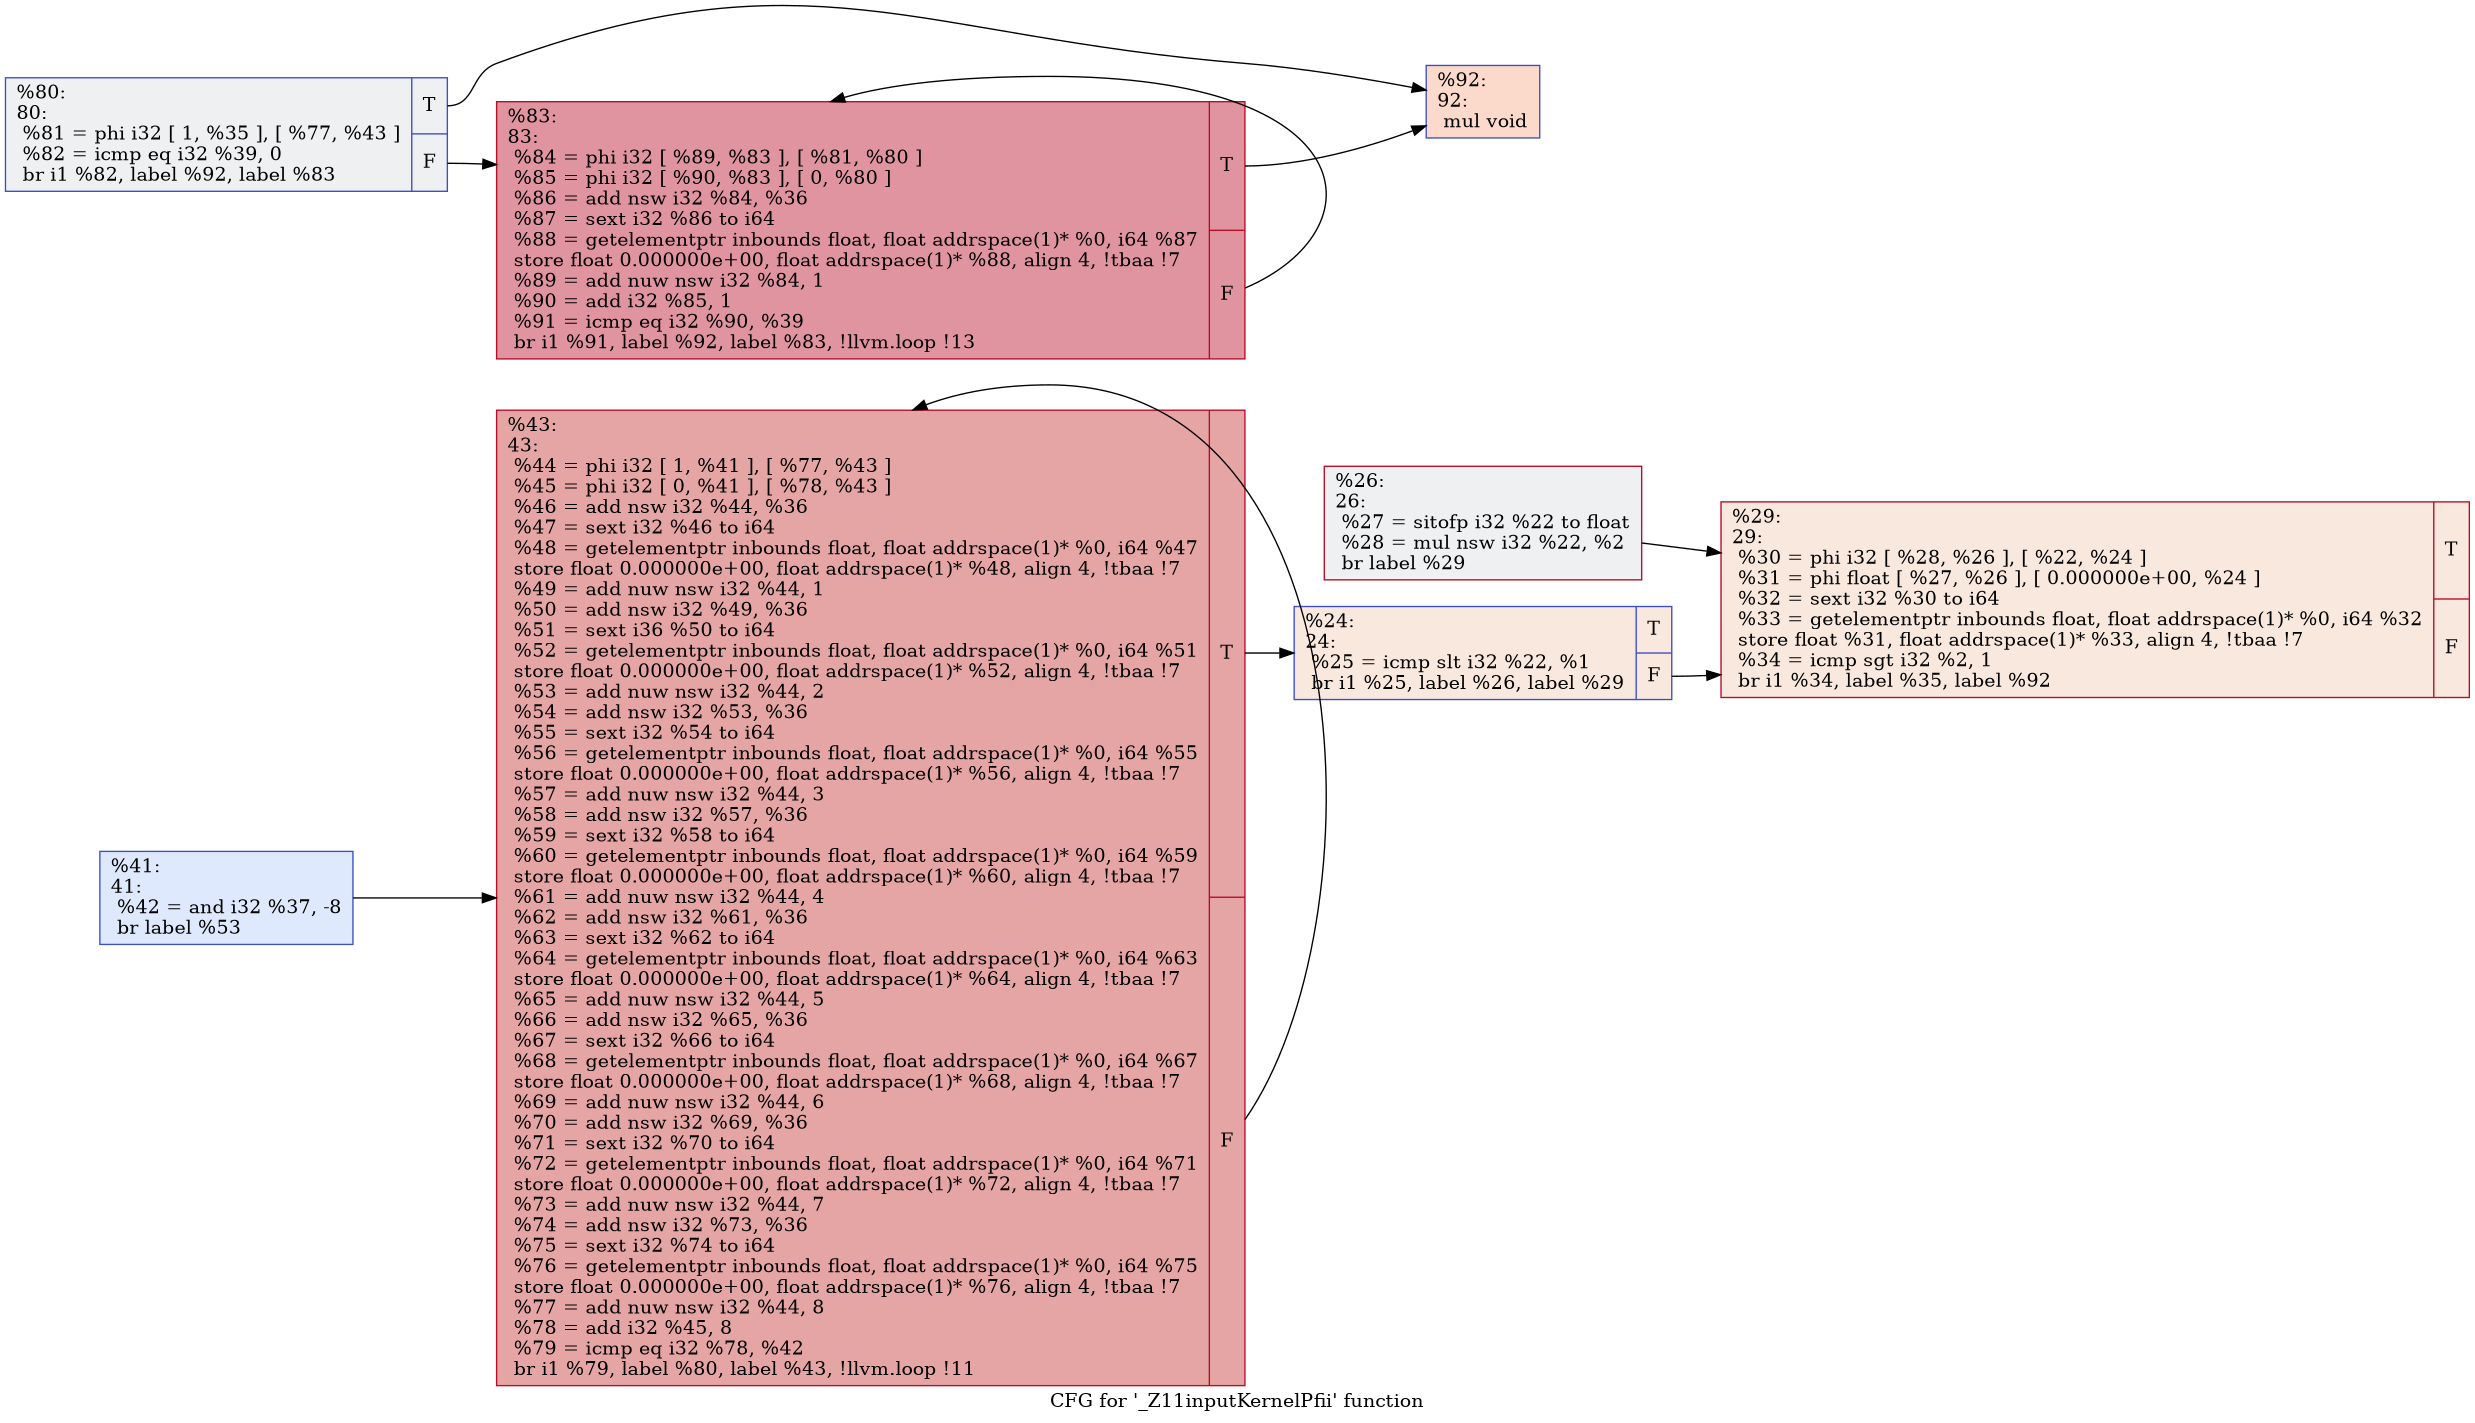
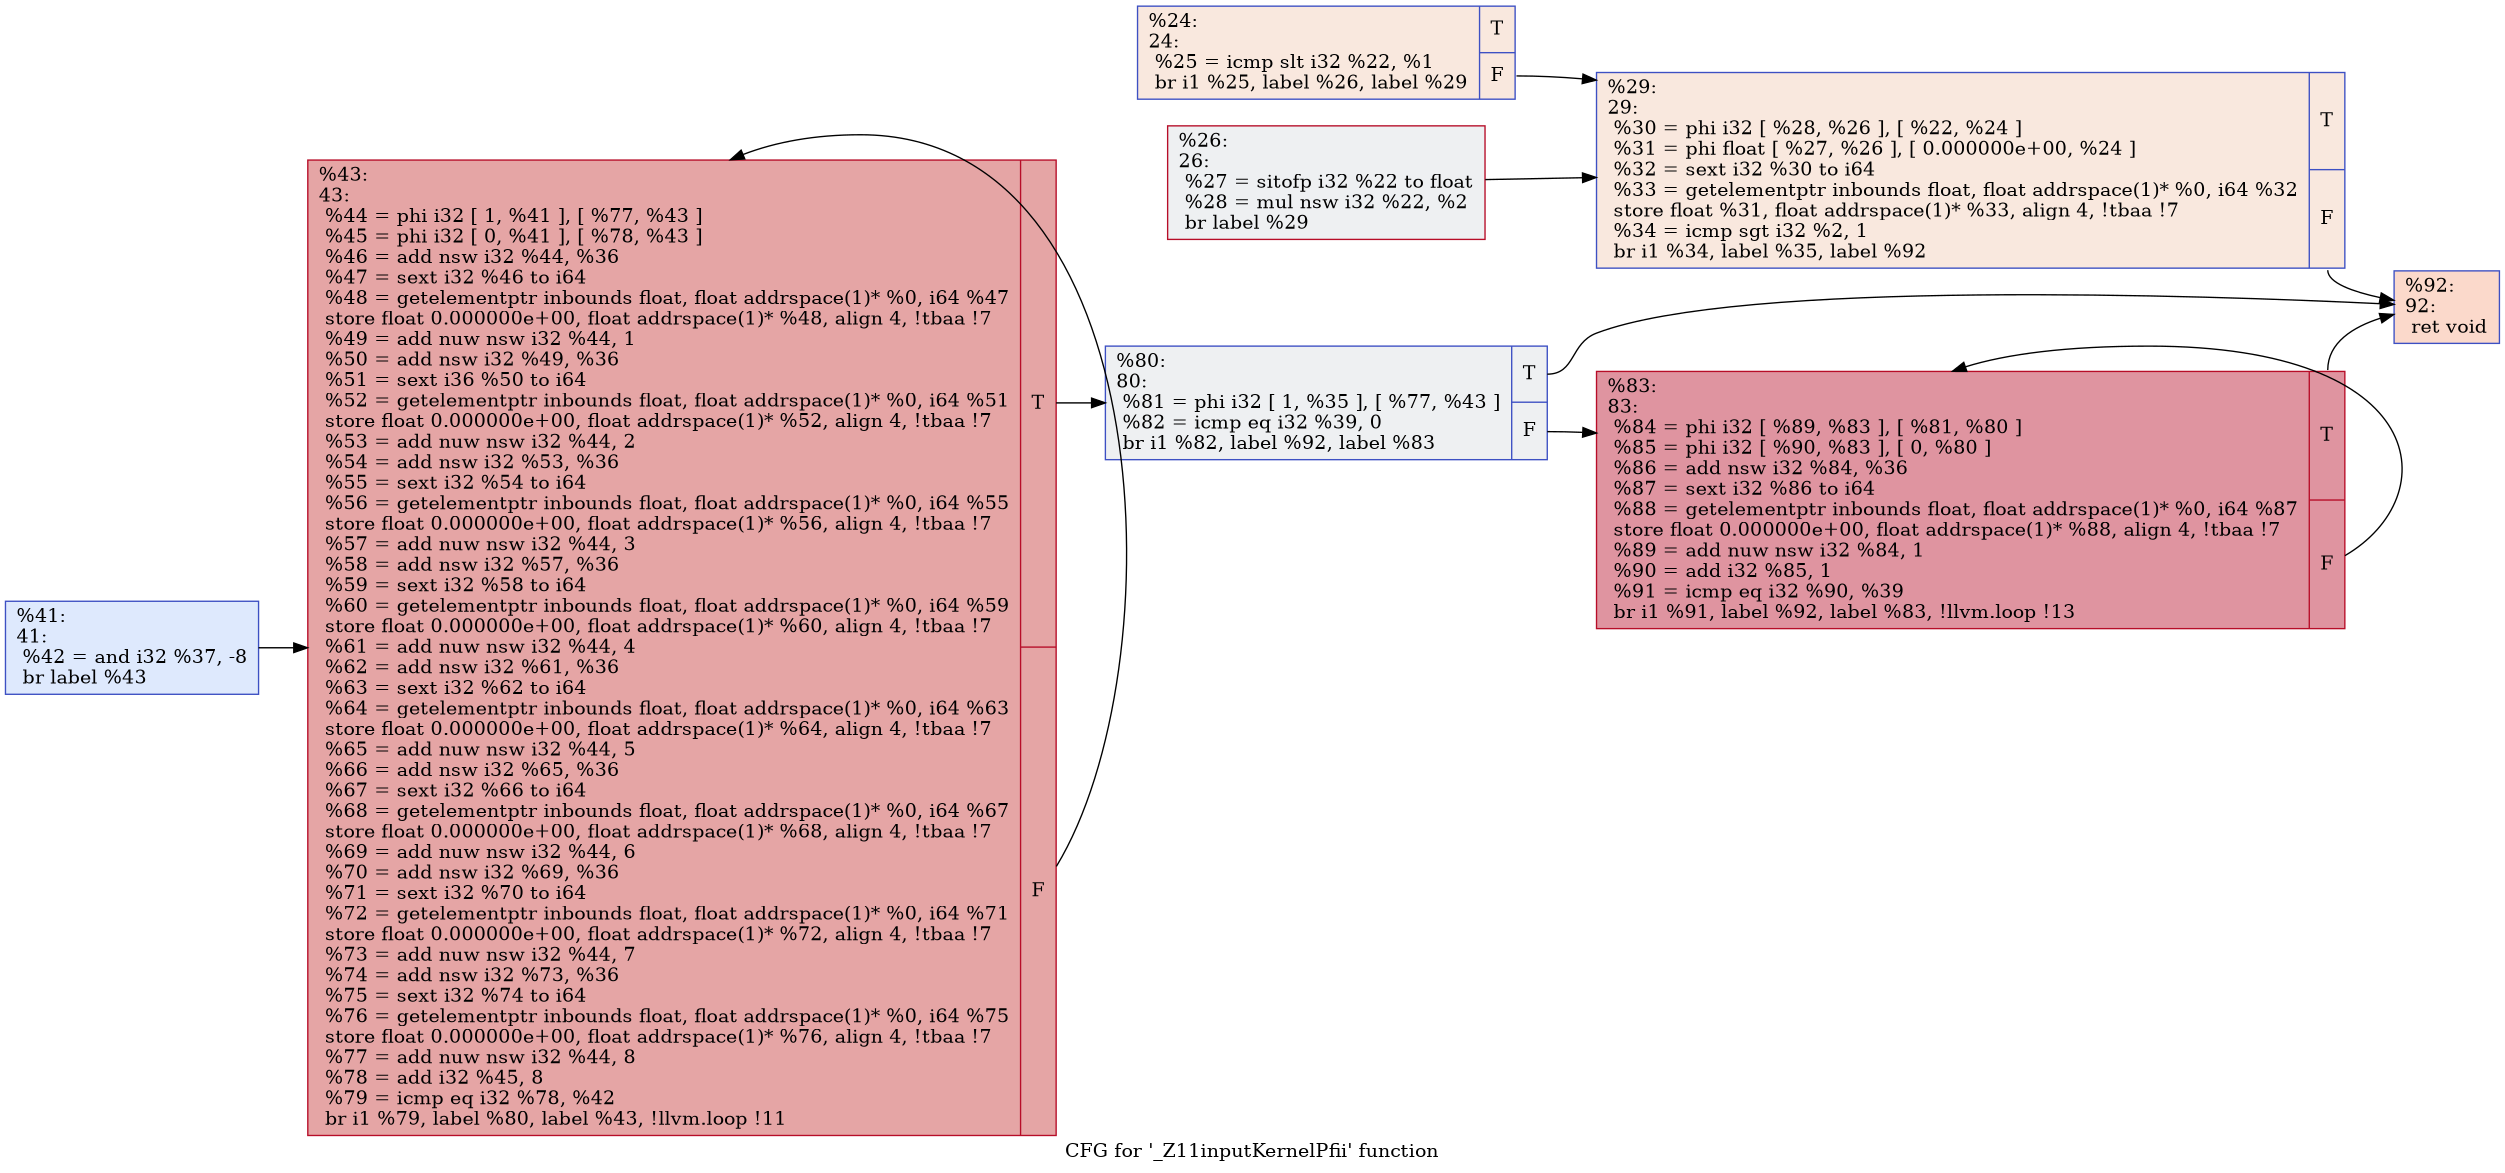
(1483, 121) -> (2447, 327)
none -> (2350, 289)
(2095, 600) -> (1971, 170)
(1262, 653) -> (1074, 403)
(176, 928) -> (82, 678)
